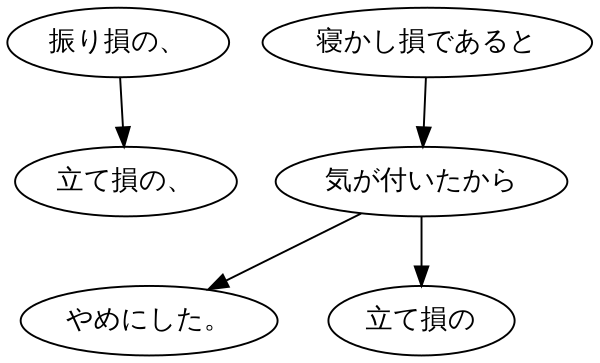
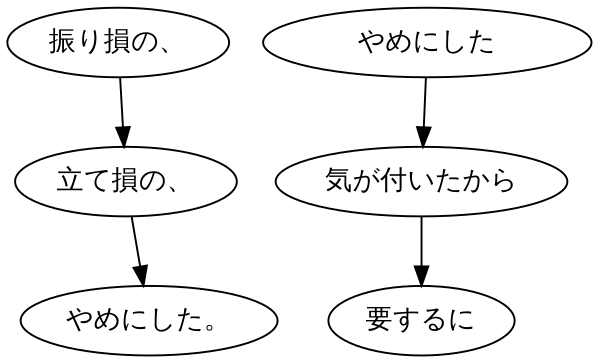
(427, 43) -> (427, 43)
(294, 247) -> (136, 242)
(422, 321) -> (422, 321)
